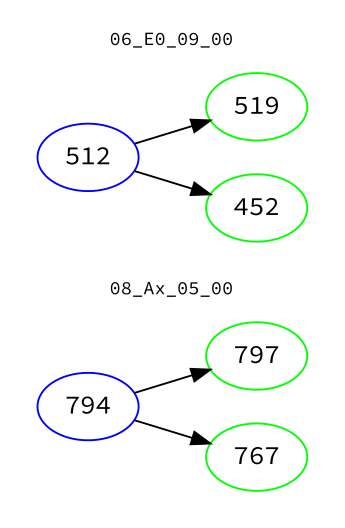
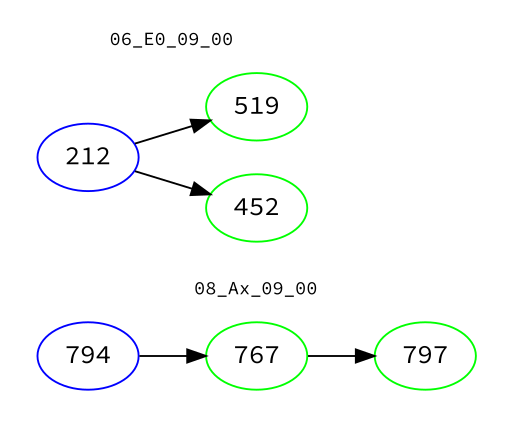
(88, 157) -> (88, 157)
(172, 289) -> (257, 289)
(164, 384) -> (332, 356)
